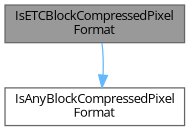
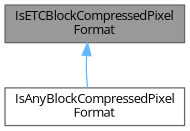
(103, 59) -> (86, 72)
